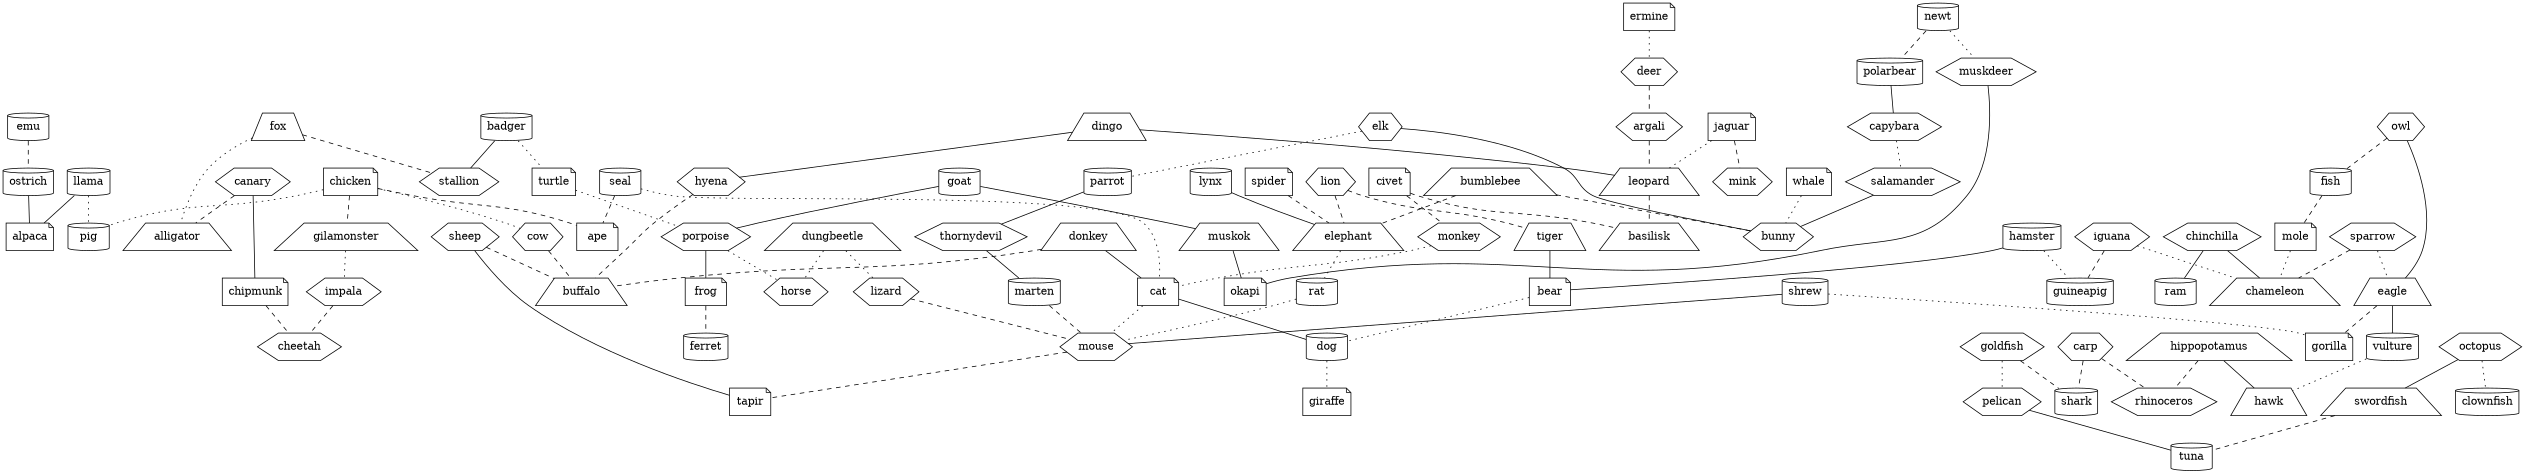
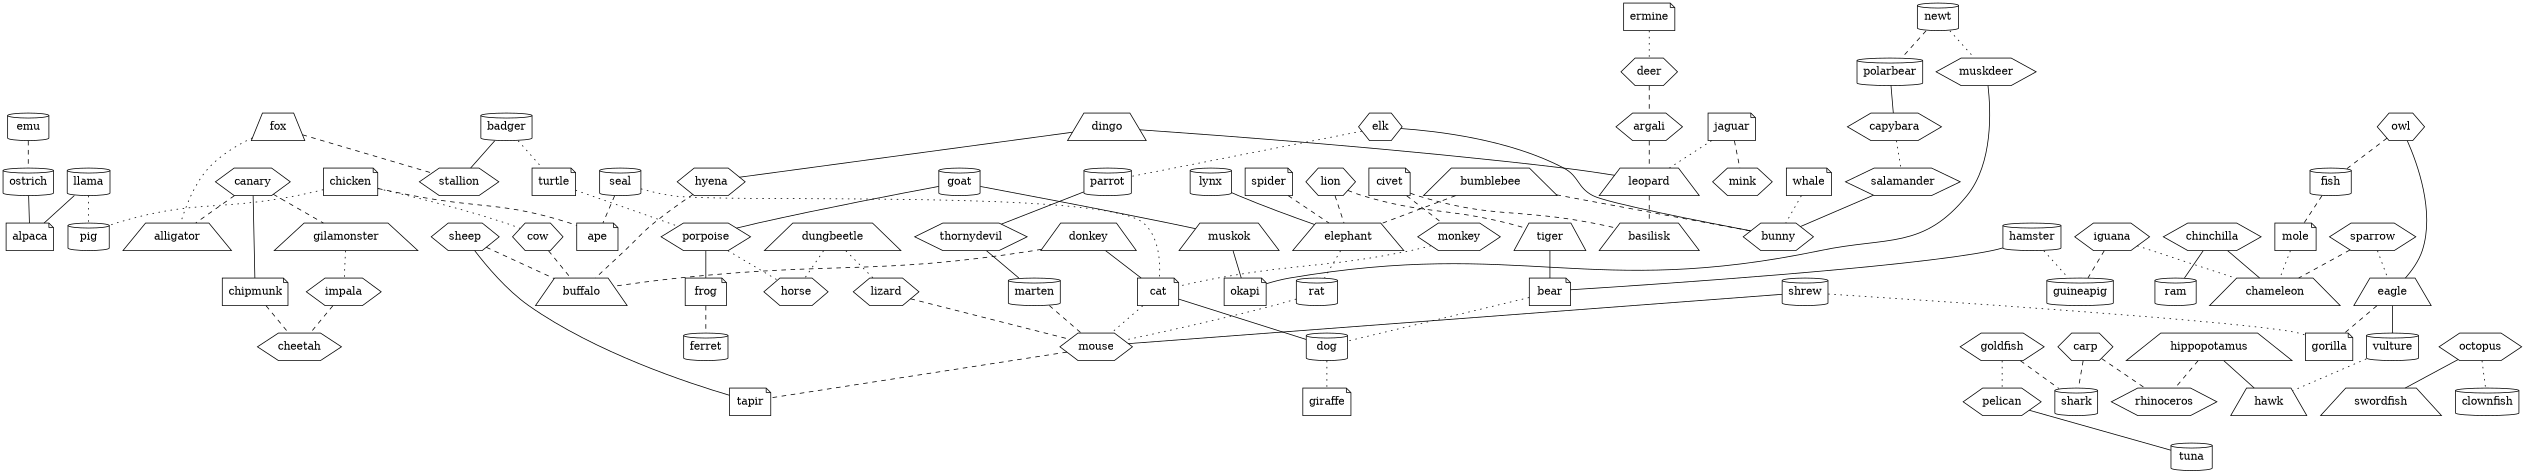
(348, 209) -> (298, 209)
(2274, 433) -> none
